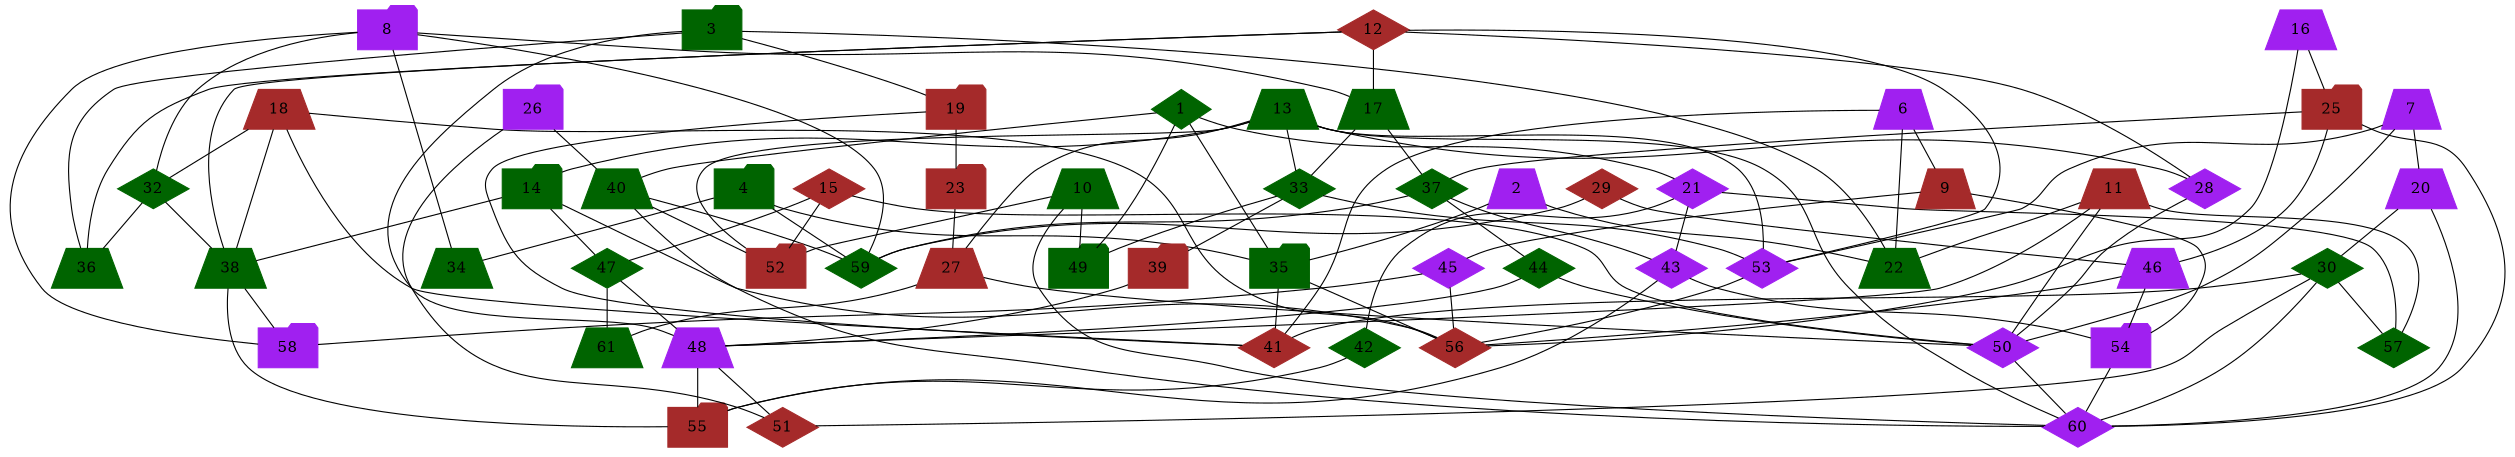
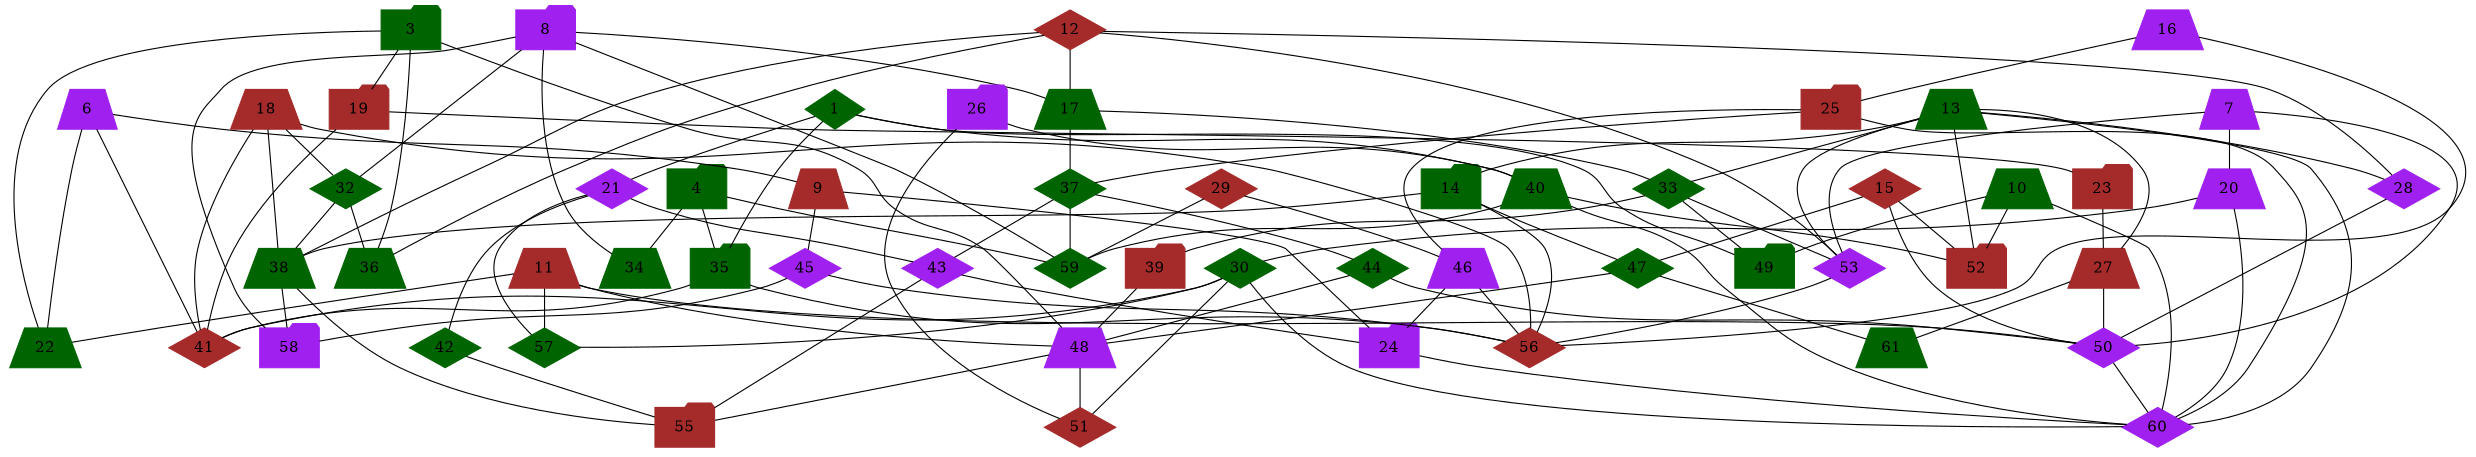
(1517, 189) -> none
(2121, 348) -> (1389, 348)
